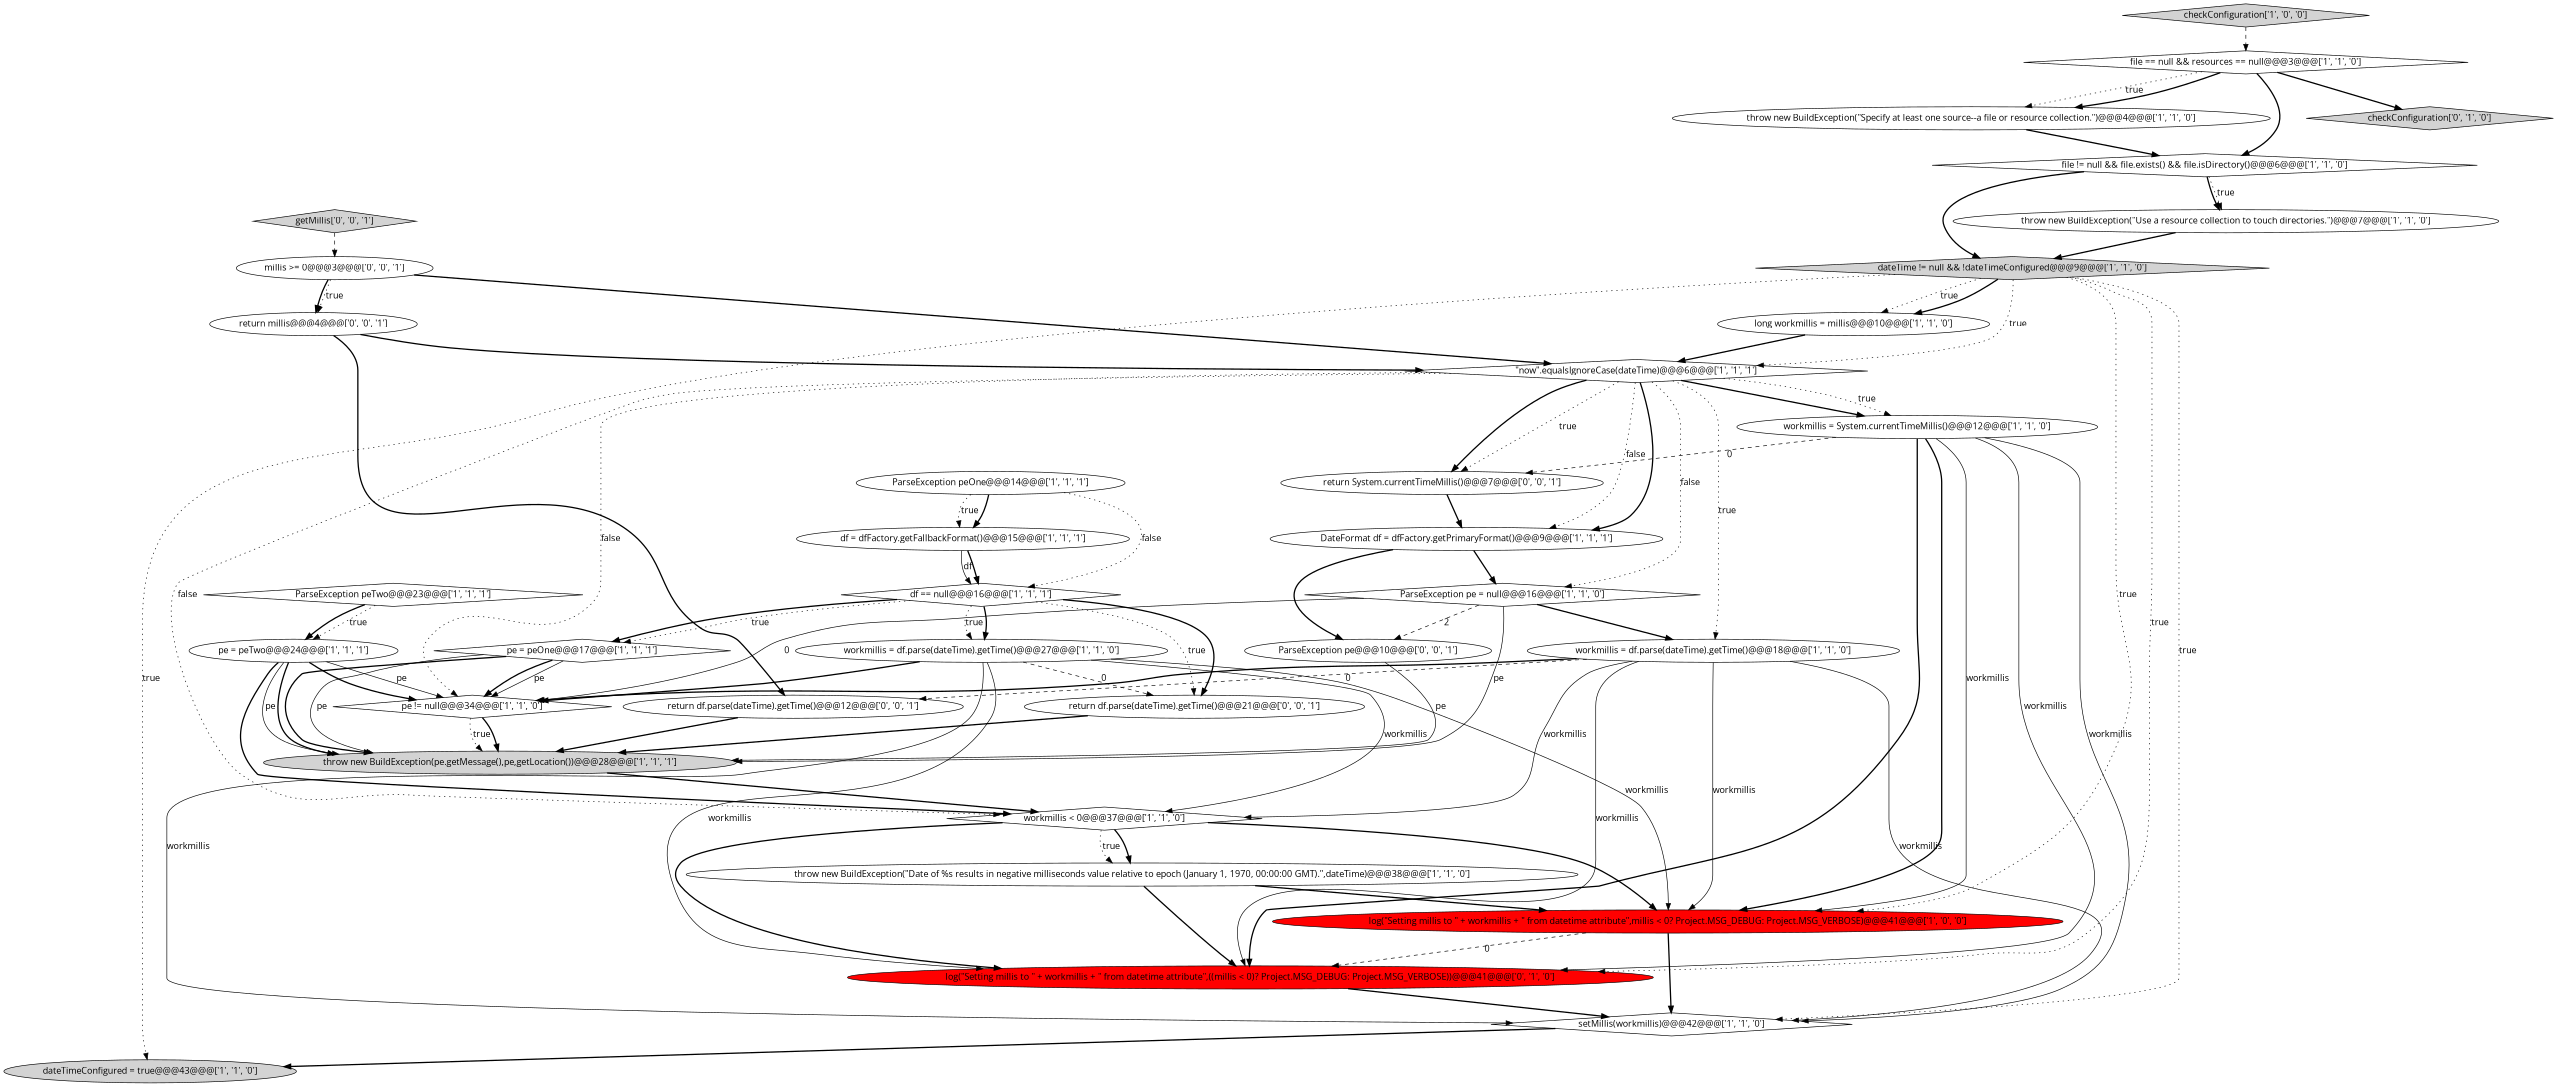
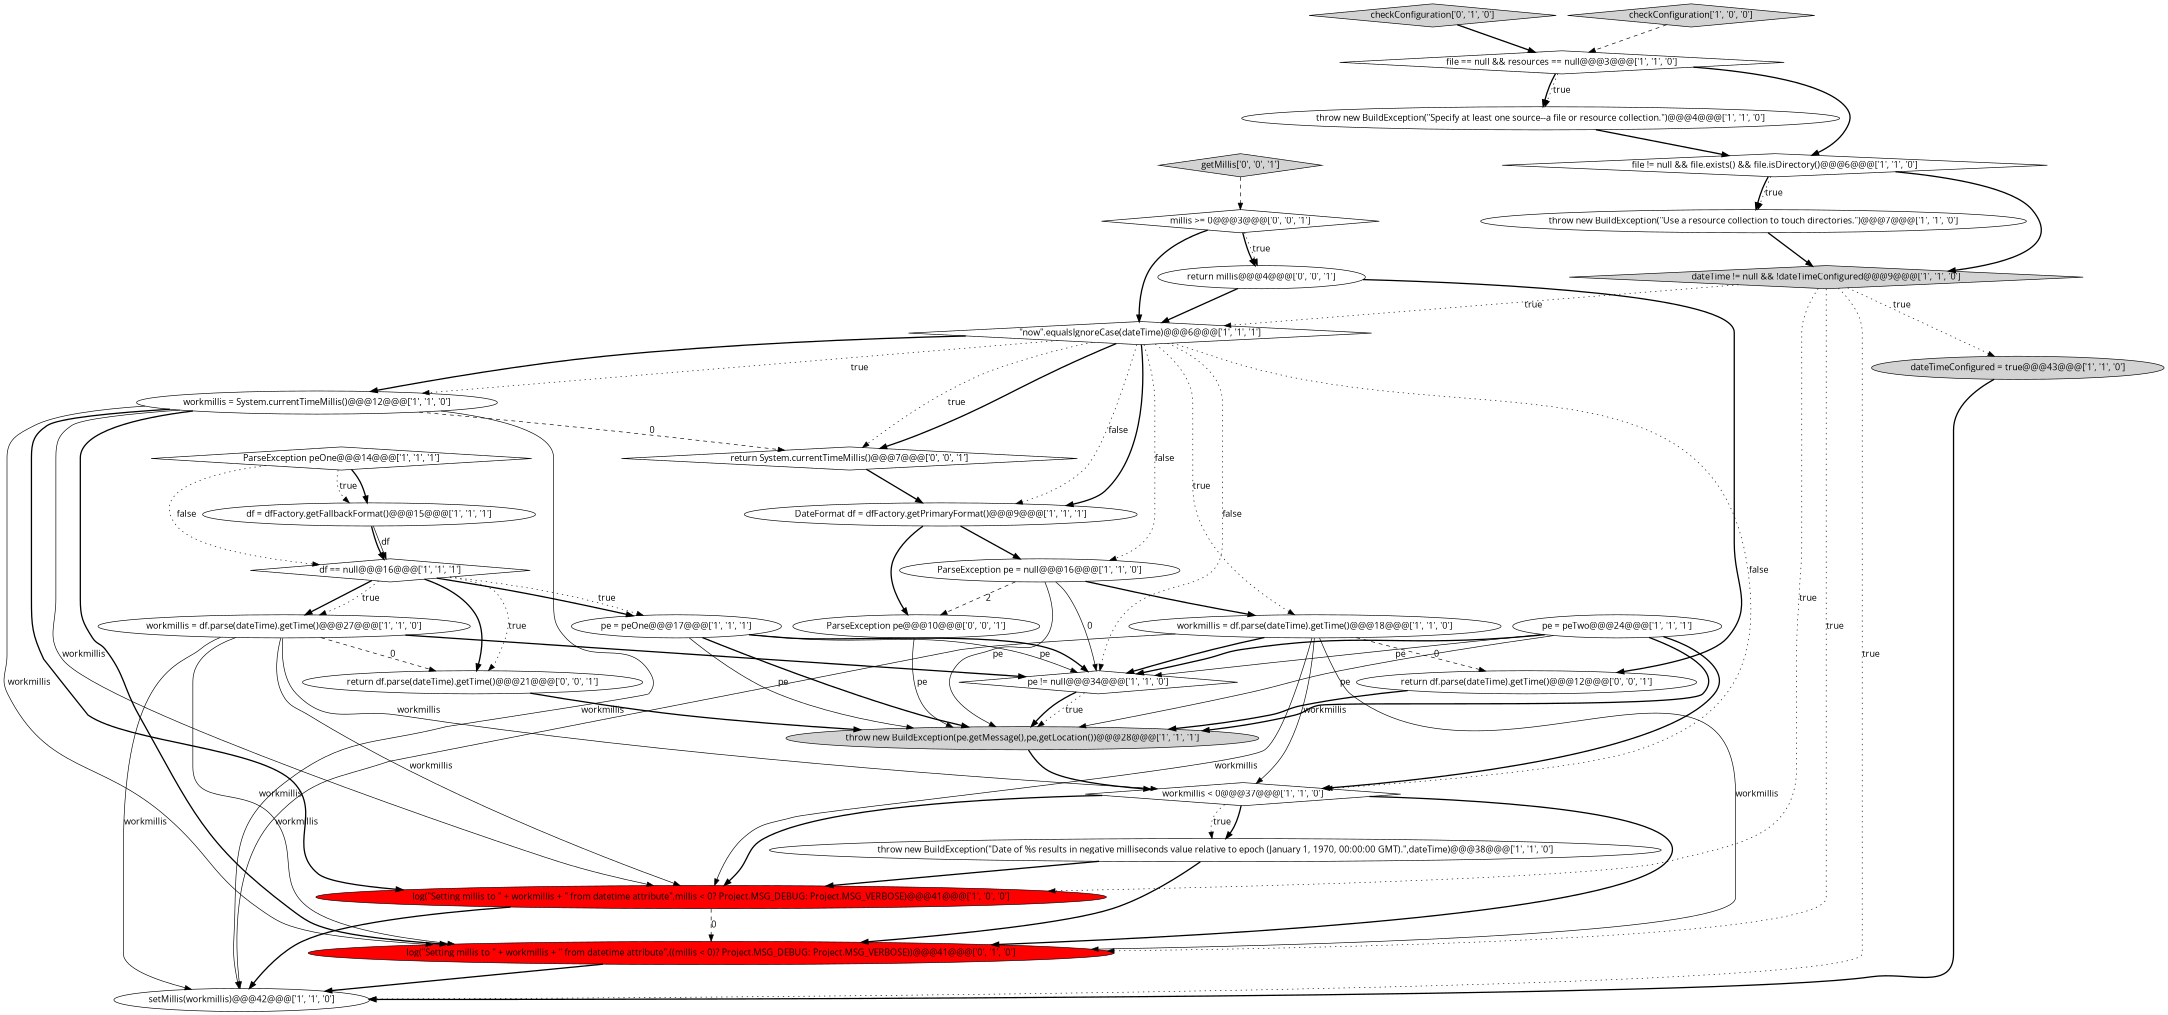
(2336, 90) -> (1493, 37)
(335, 268) -> (1240, 221)
(1854, 324) -> none
(991, 483) -> (341, 458)
(1442, 483) -> (849, 458)
(393, 595) -> none
(1502, 595) -> (1040, 570)
(582, 651) -> (676, 626)
(1672, 1024) -> (242, 1000)
(923, 1047) -> (1468, 993)
